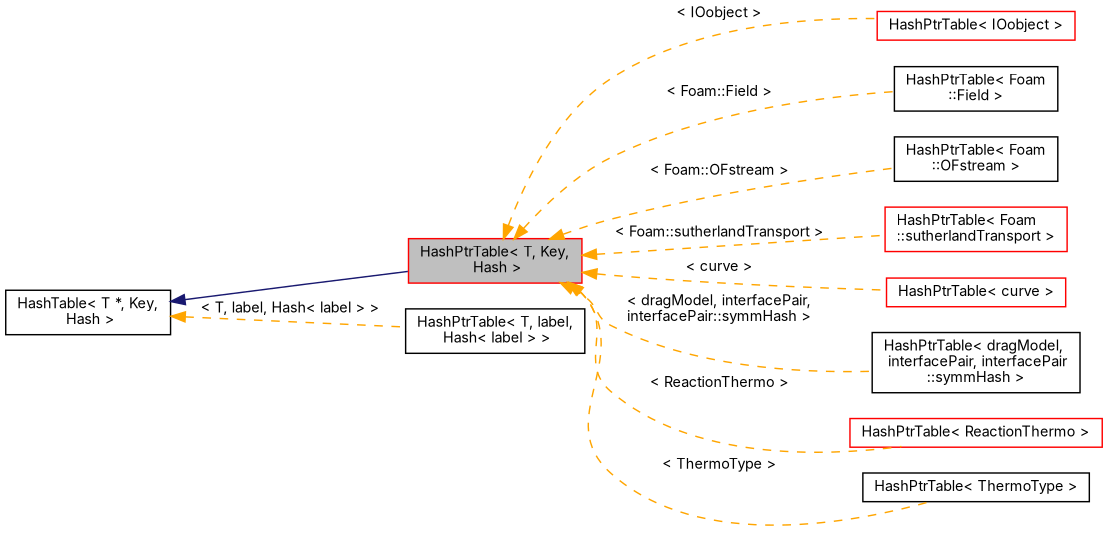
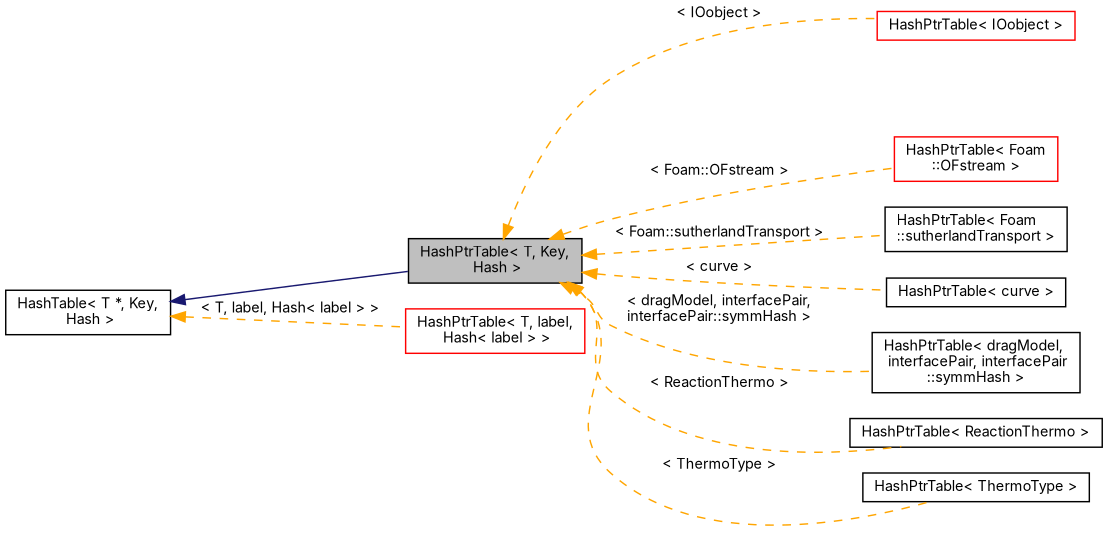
(976, 89) -> none
(976, 159) -> (976, 159)
(976, 229) -> (976, 229)
(495, 261) -> (495, 261)
(976, 292) -> (976, 292)
(495, 331) -> (495, 331)
(976, 433) -> (976, 433)
